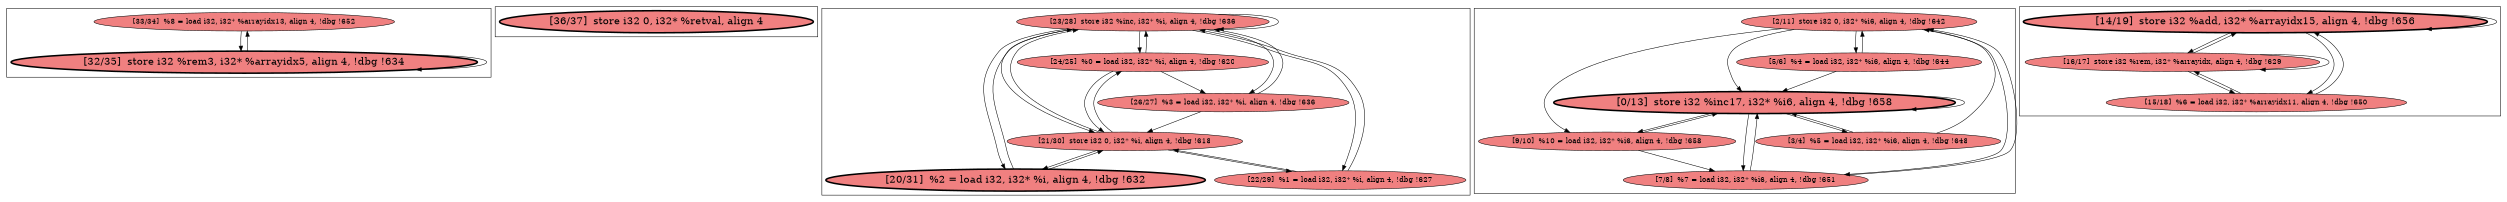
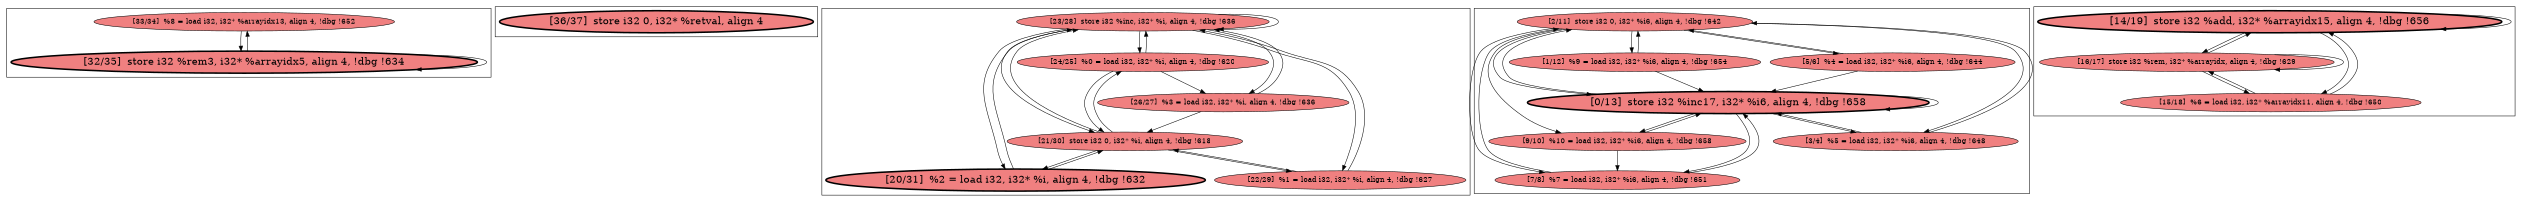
none -> (2011, 49)
none -> (1635, 62)
none -> (1509, 77)
